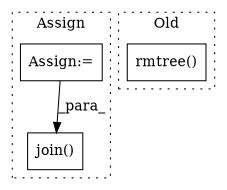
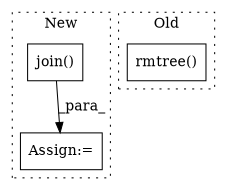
(61, 24) -> (61, 24)
(59, 102) -> (58, 102)
